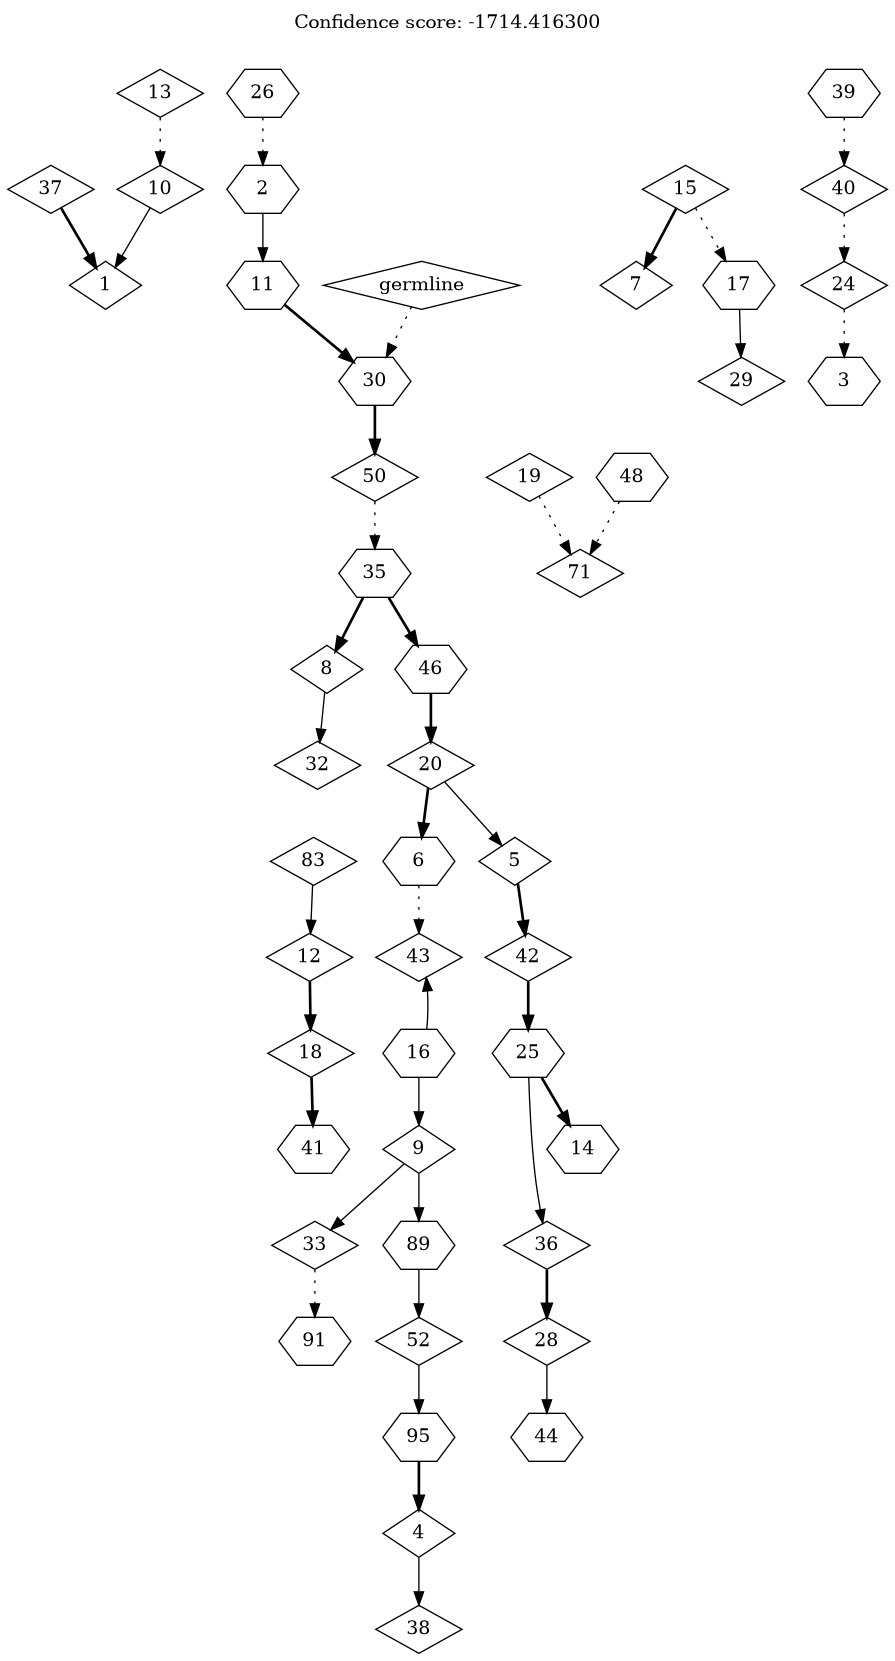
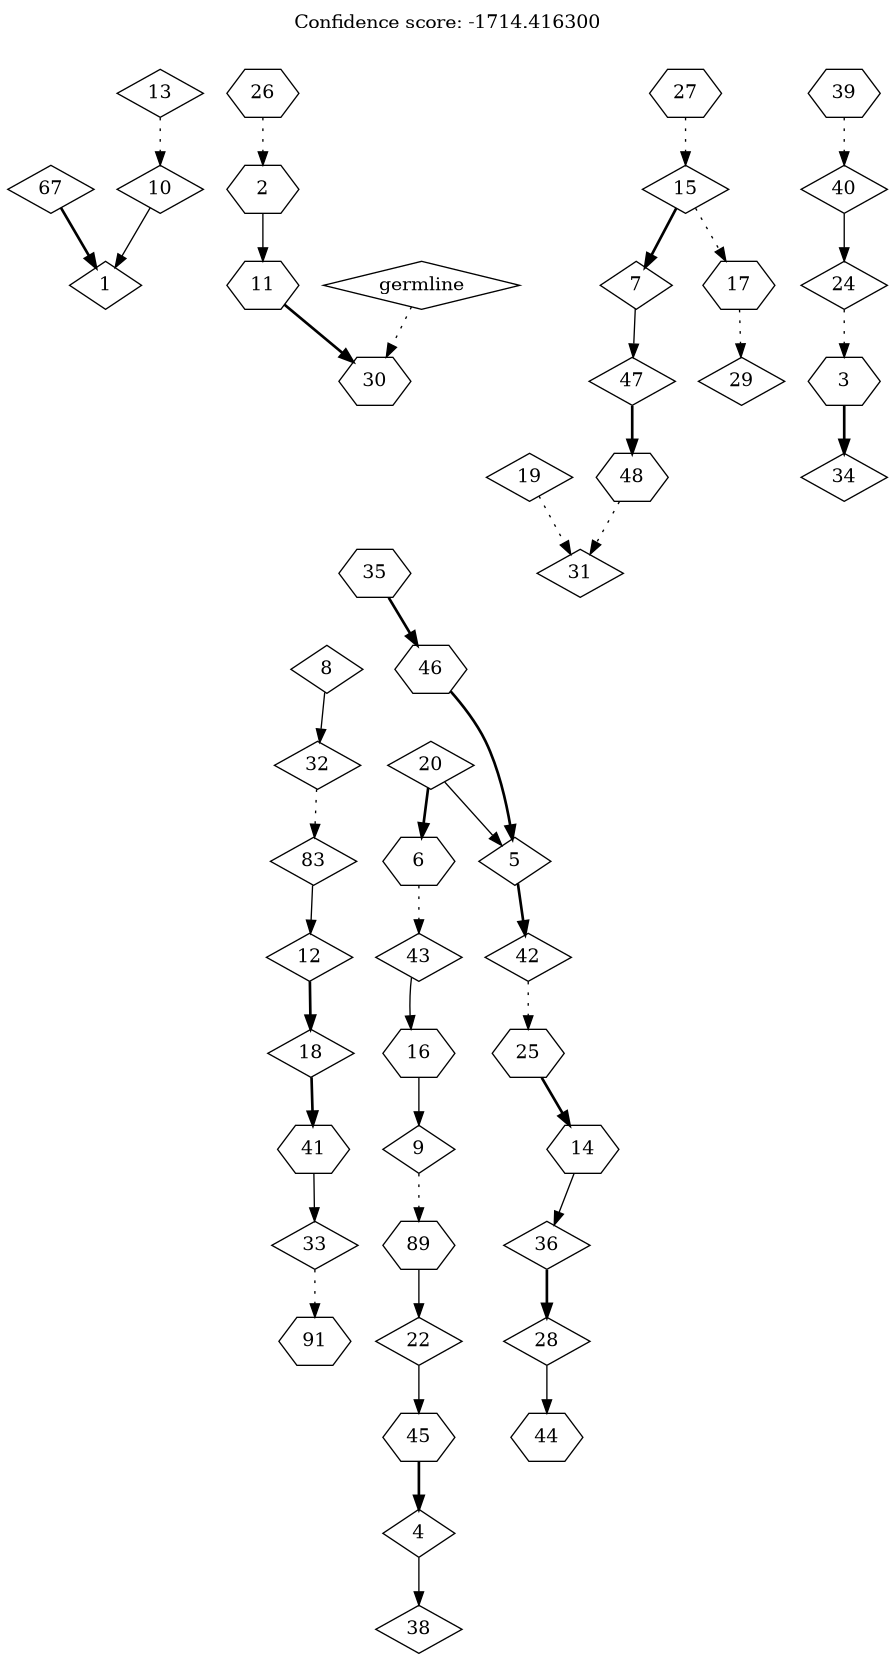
none -> (686, 93)
(51, 189) -> (51, 189)
(844, 231) -> (844, 231)
(740, 327) -> (740, 327)
none -> (632, 381)
(375, 477) -> none
none -> (844, 477)
(580, 573) -> (580, 573)
(352, 618) -> none
(431, 711) -> (491, 754)
none -> (316, 807)
(528, 999) -> (528, 999)
(428, 1010) -> (410, 997)
(532, 1144) -> (567, 1193)
(419, 1191) -> (419, 1191)
(373, 1192) -> (314, 1191)
(419, 1341) -> (419, 1341)
(419, 1437) -> (419, 1437)
